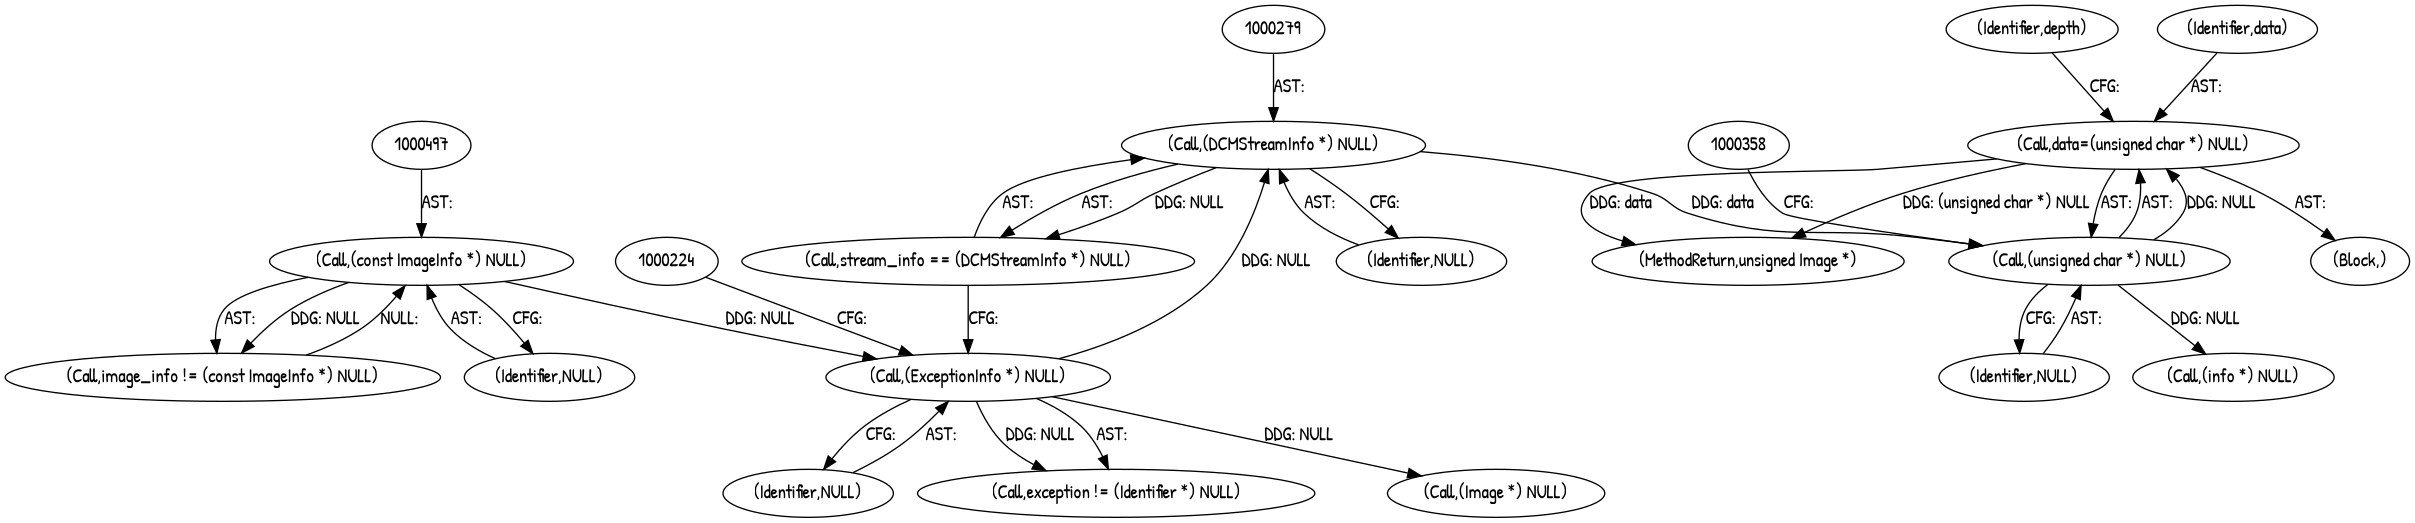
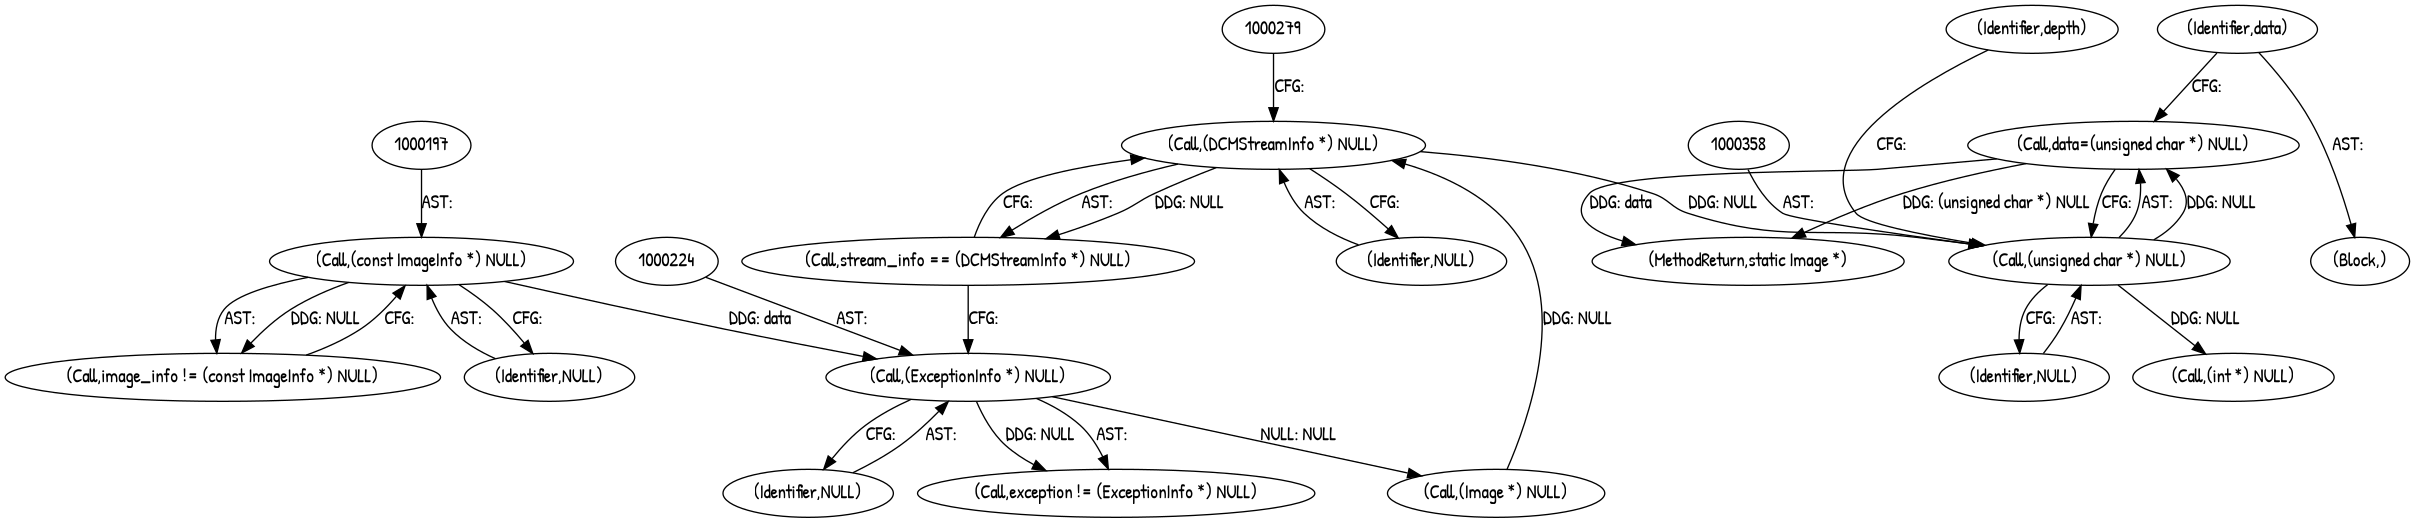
(2078, 82) -> (1849, 158)
(1292, 87) -> (1292, 87)
(2209, 87) -> (2209, 87)
(422, 145) -> (422, 145)
(2264, 195) -> (2317, 132)
(1020, 203) -> (1020, 203)
(1723, 203) -> (1723, 203)
(1801, 203) -> (1801, 203)
(2119, 203) -> (2119, 203)
(1748, 261) -> (1748, 261)
(1189, 300) -> (1538, 285)
(402, 319) -> (402, 319)
(760, 319) -> (760, 319)
(854, 319) -> (854, 319)
(2233, 377) -> (2233, 377)
(1299, 435) -> (1299, 435)
(1116, 493) -> (1116, 493)
